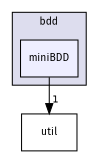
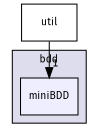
(49, 92) -> (49, 56)
